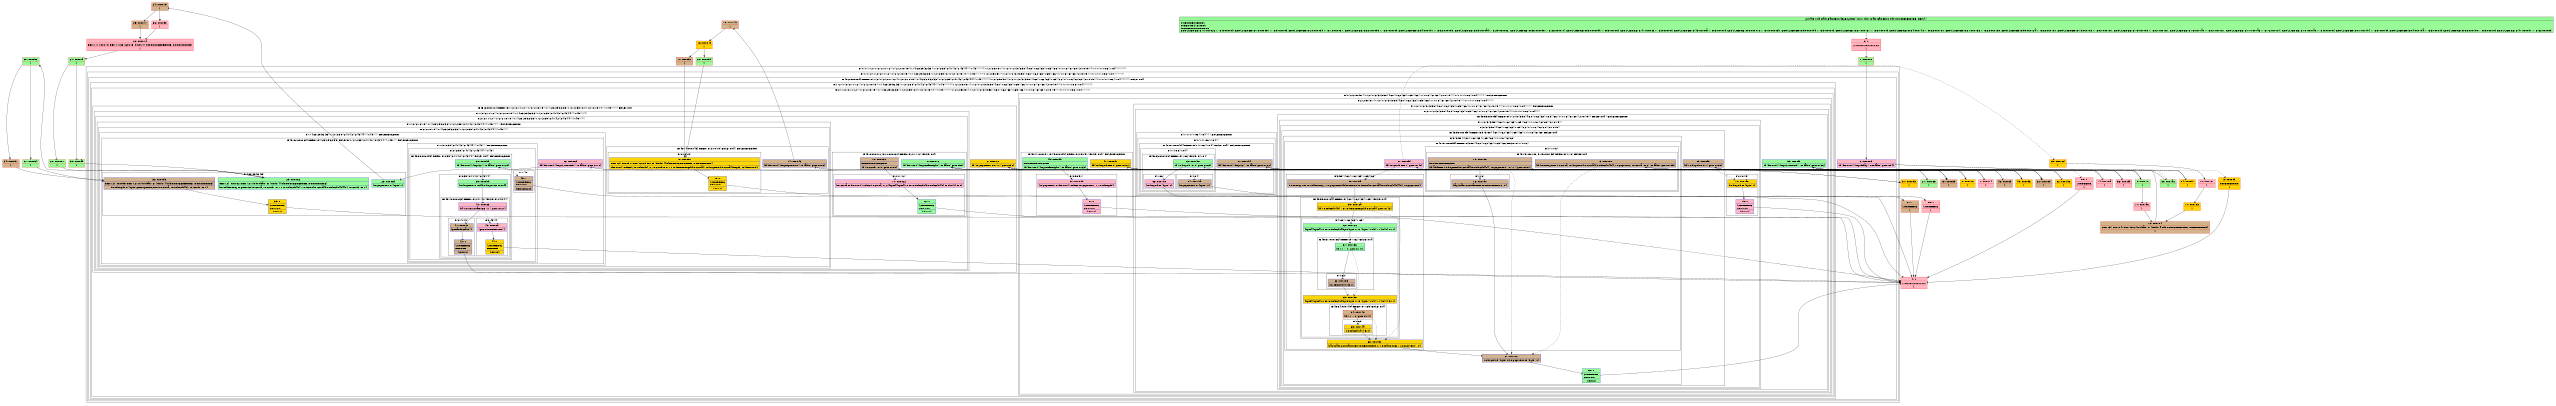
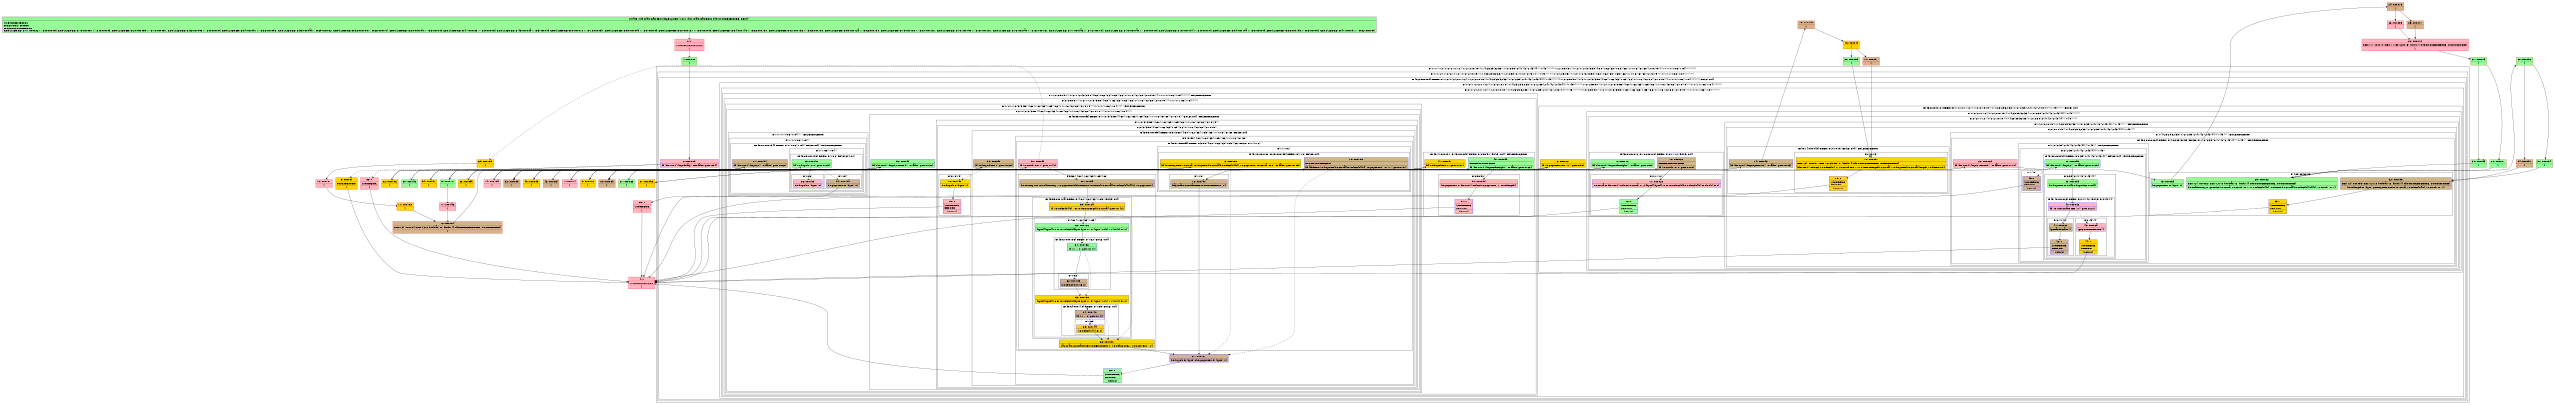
(1606, 163) -> (1231, 163)
(2124, 184) -> (466, 184)
(524, 189) -> (2032, 189)
(1910, 207) -> none
(1358, 314) -> (1090, 314)
